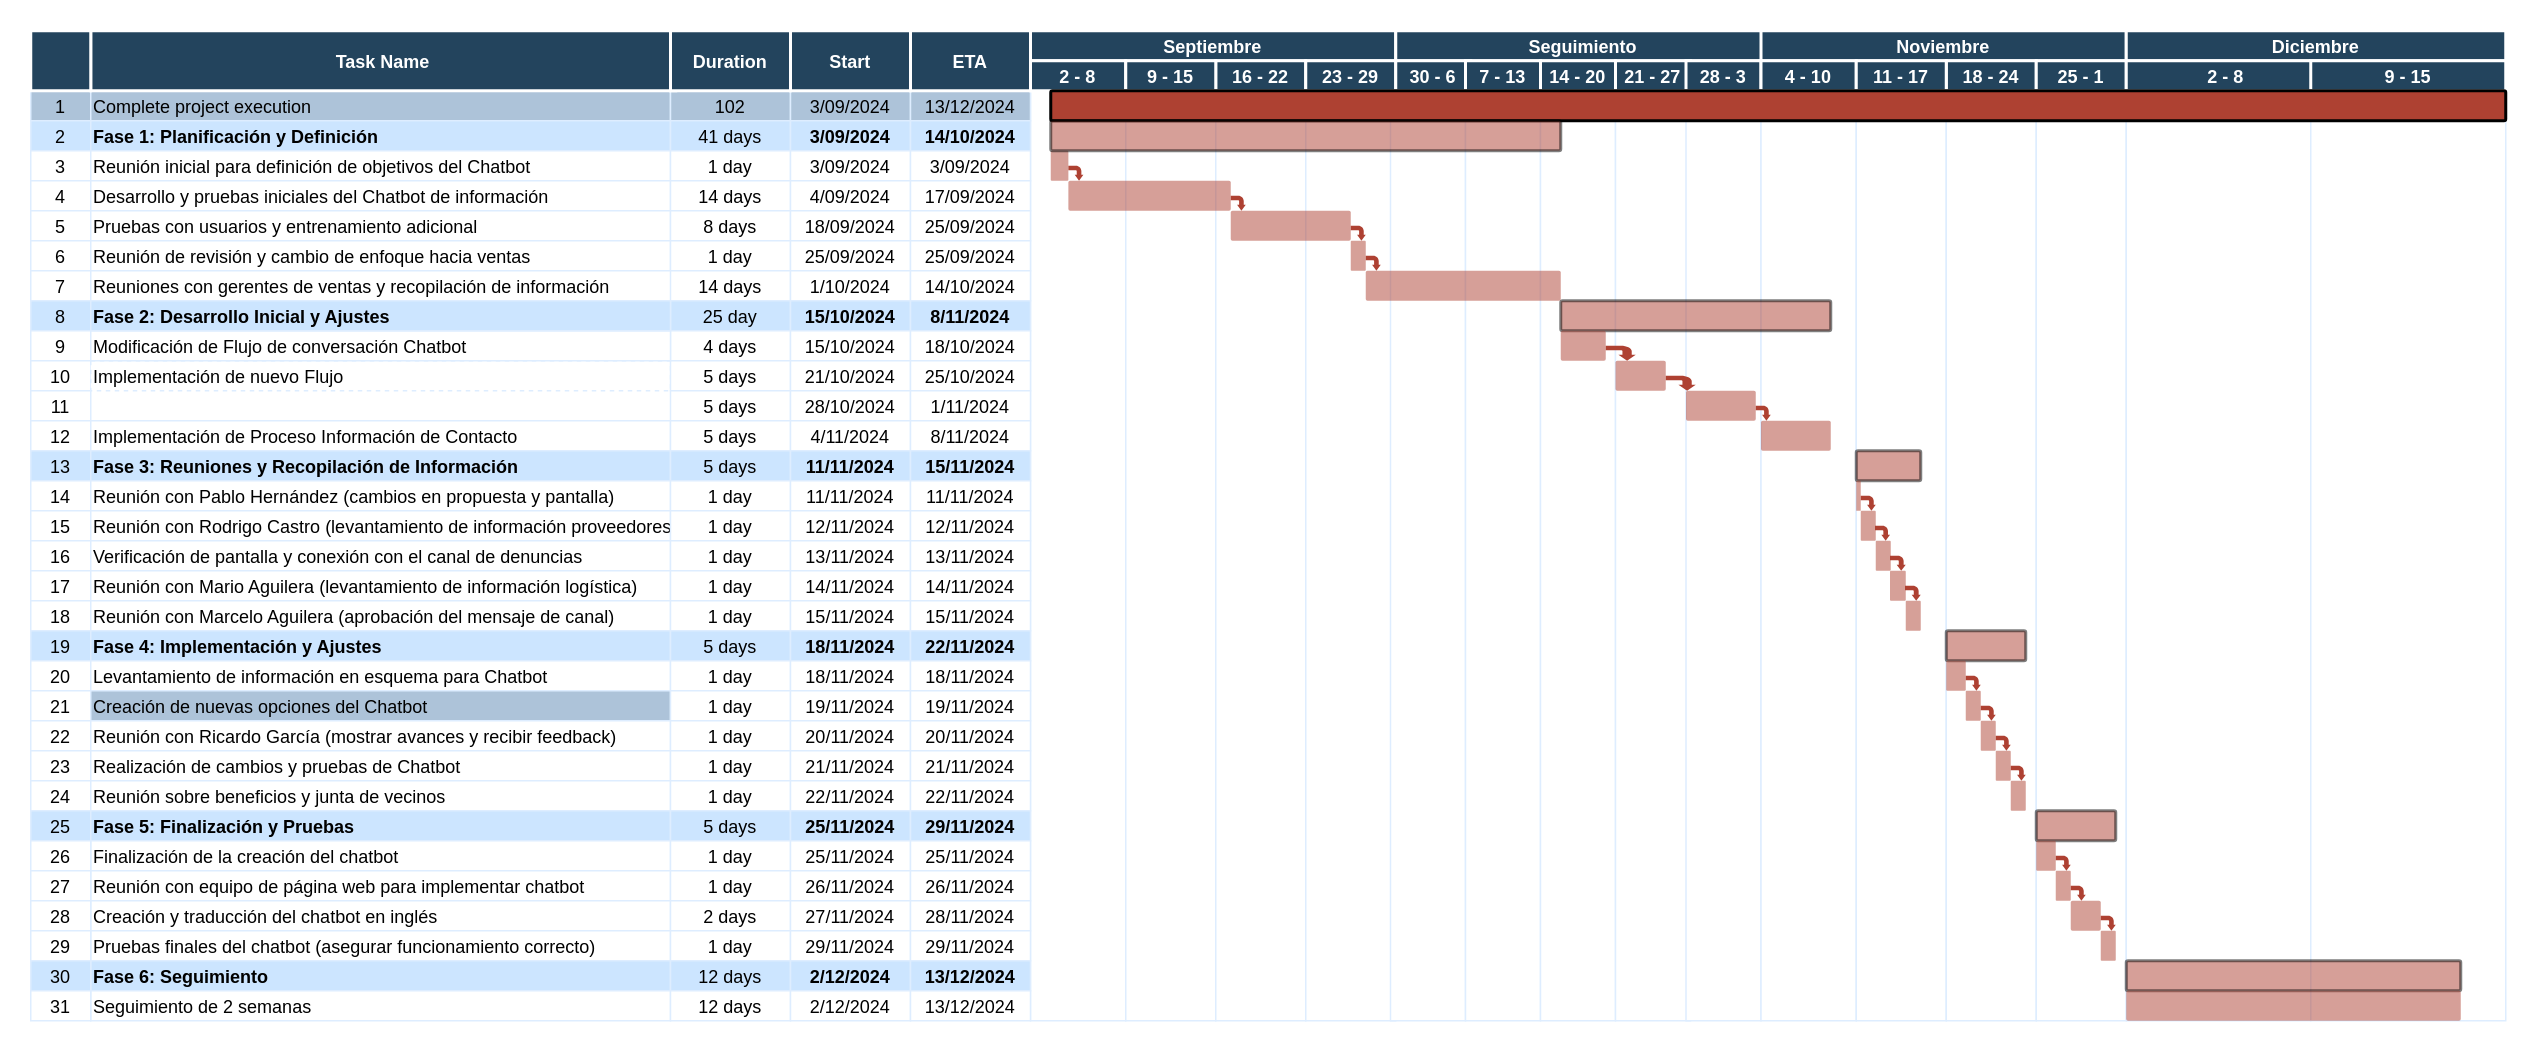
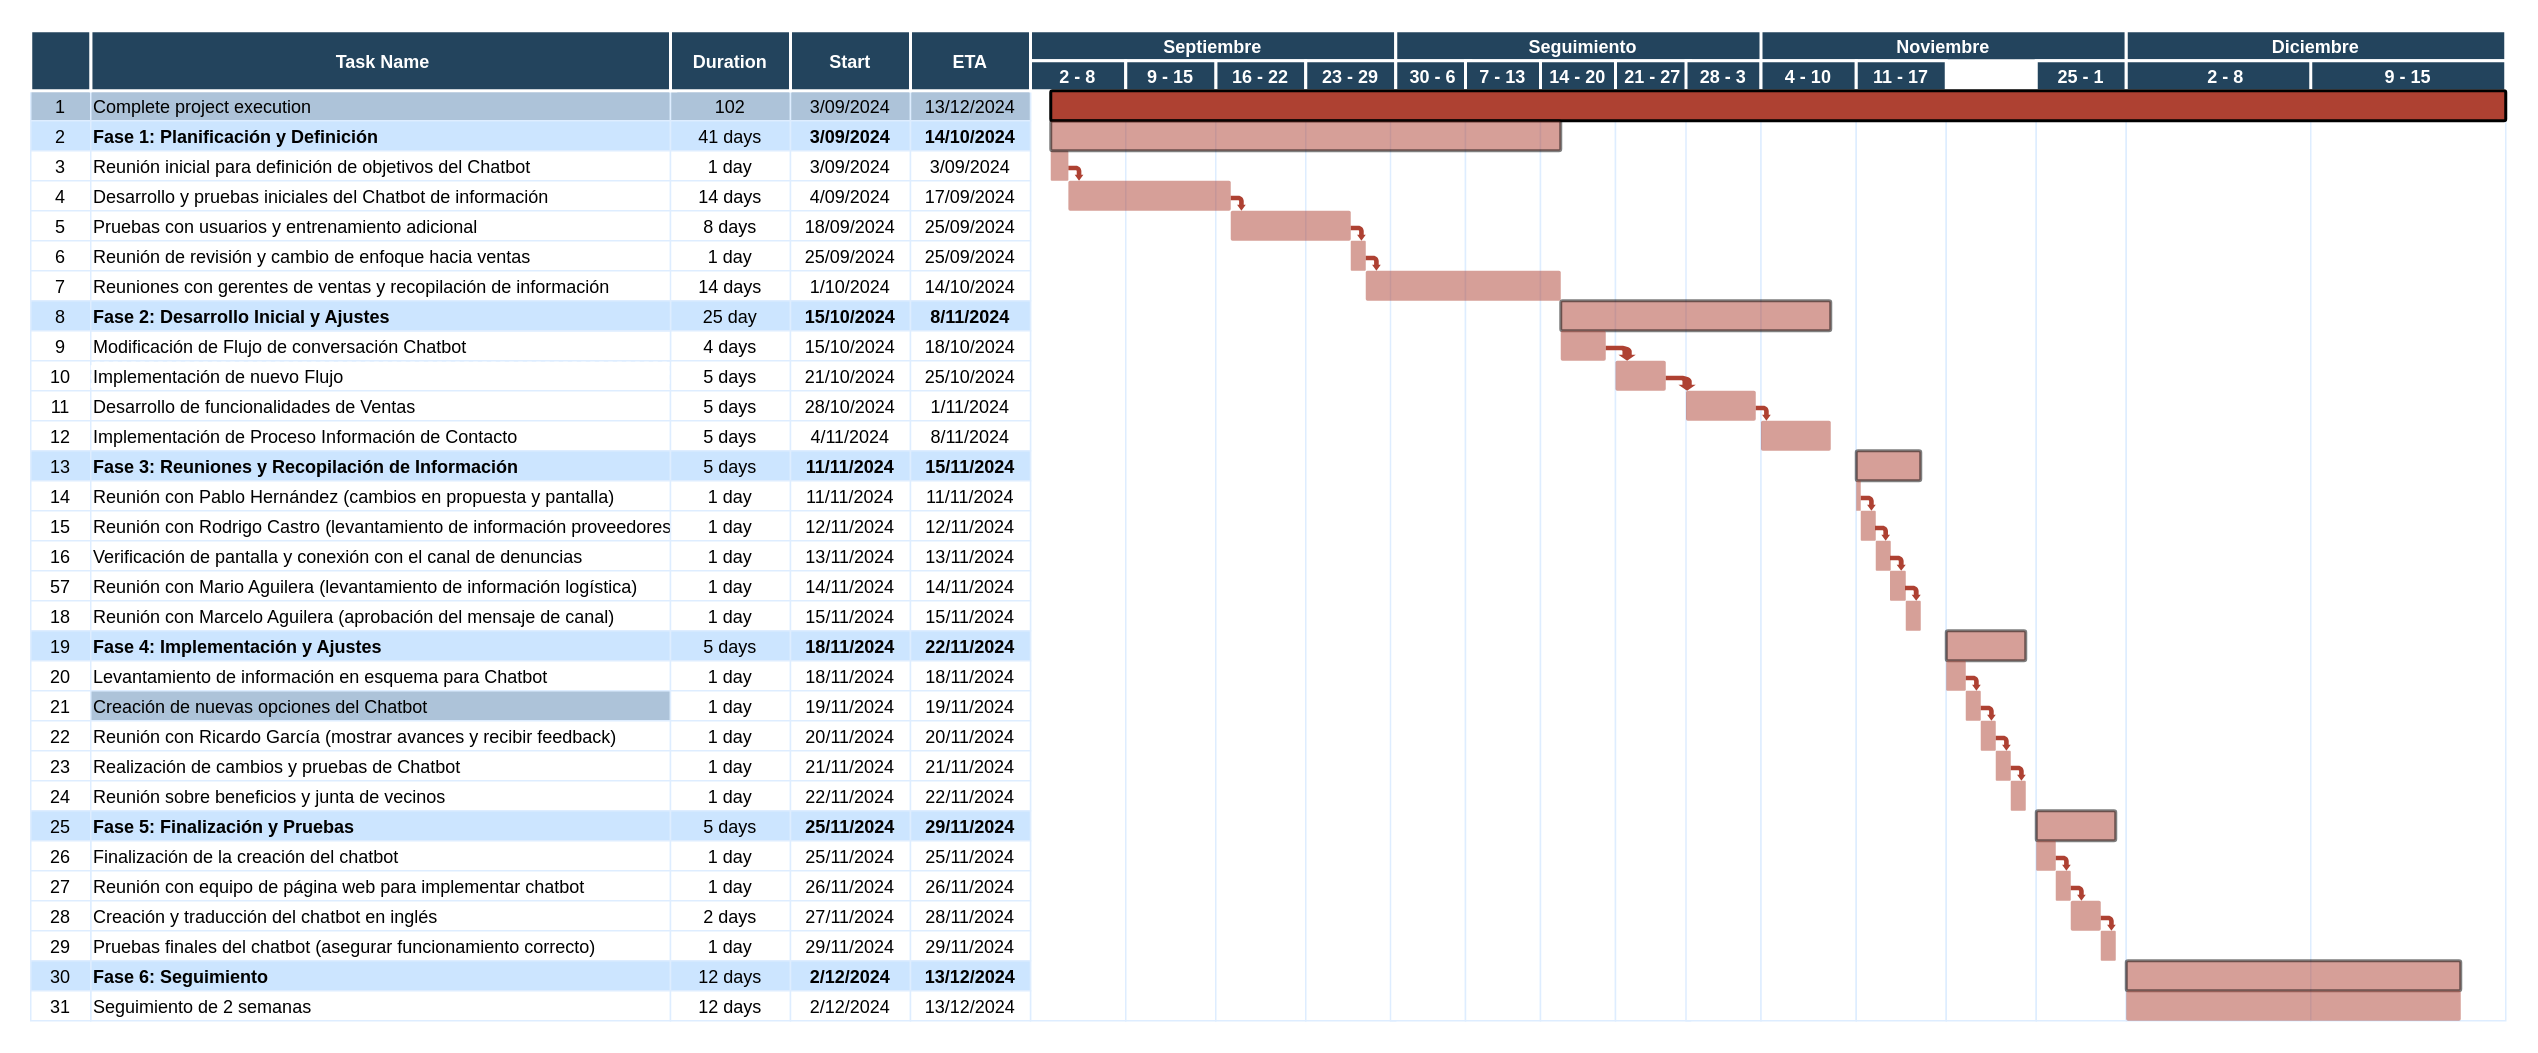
(1991, 76) -> none
none -> (381, 406)
(60, 587) -> (60, 587)
